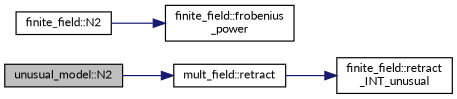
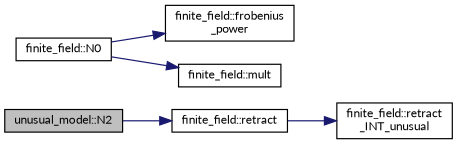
(64, 23) -> (64, 49)
(230, 76) -> (230, 121)
none -> (230, 76)
